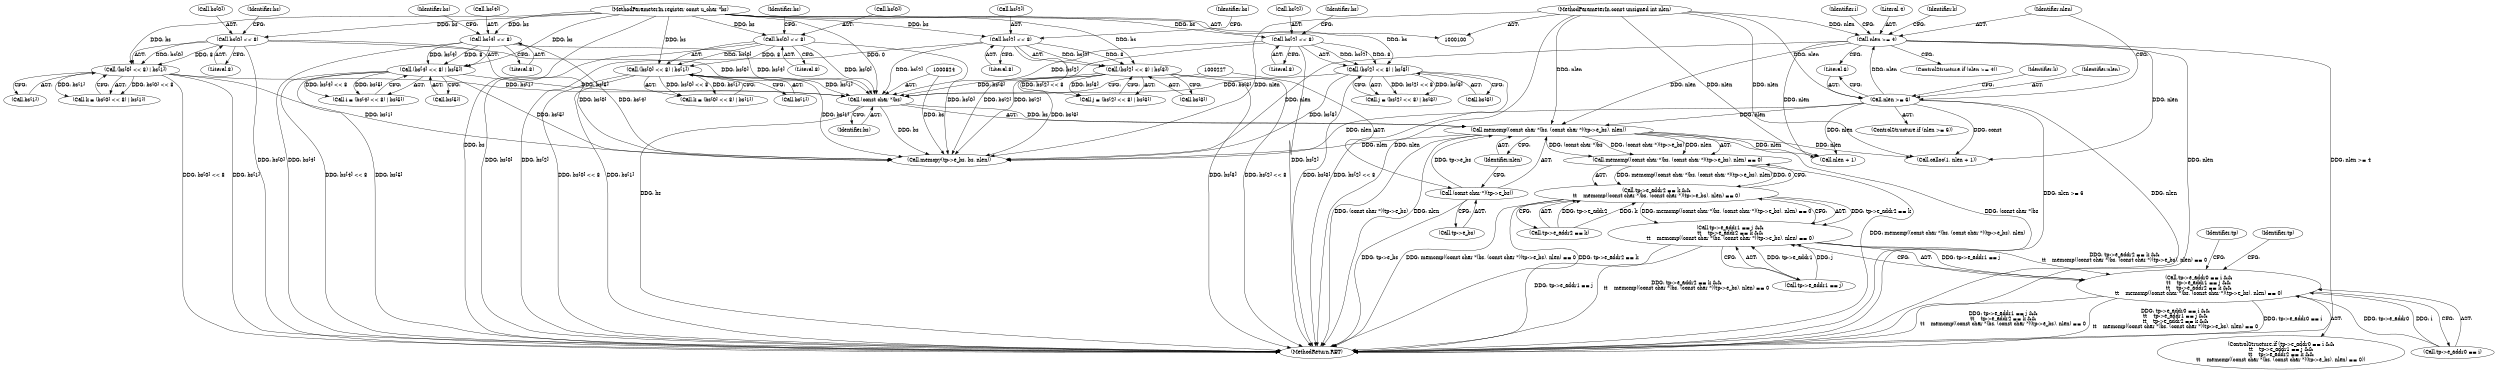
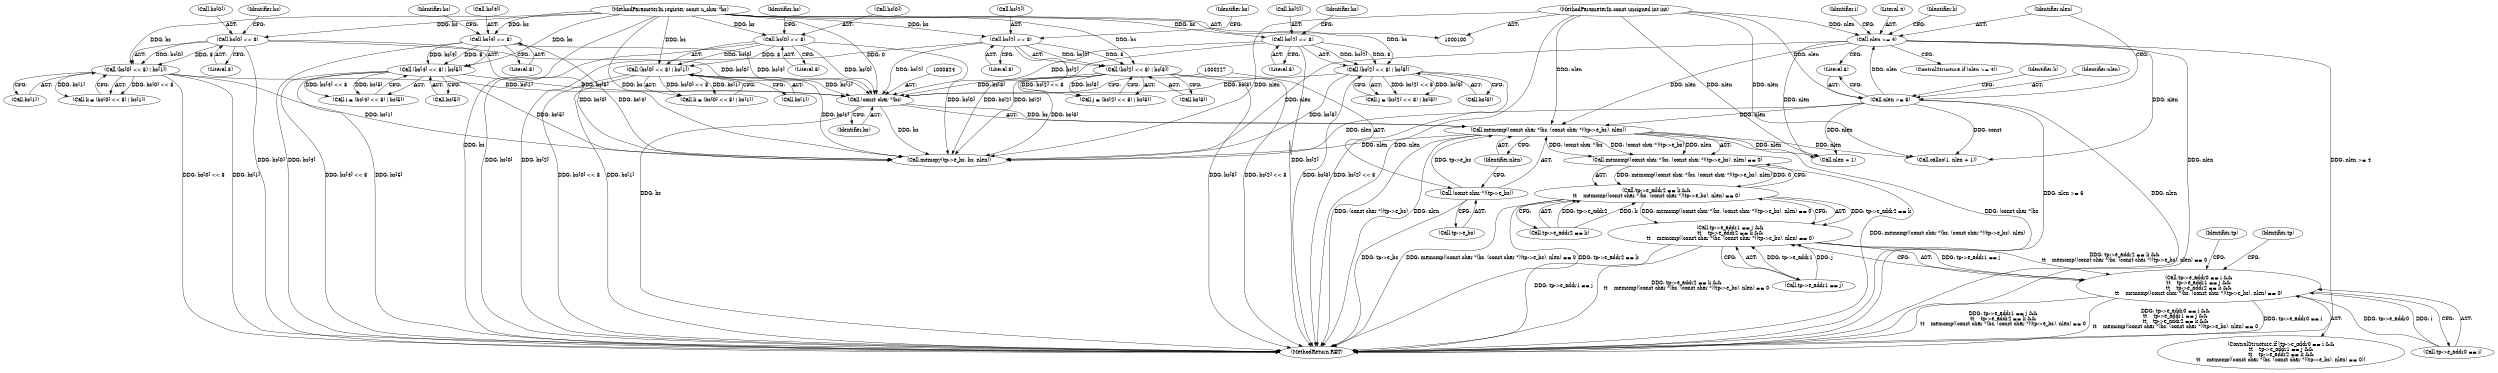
(1615, 10) -> (1615, 10)
(923, 114) -> (708, 126)
(1912, 130) -> none
